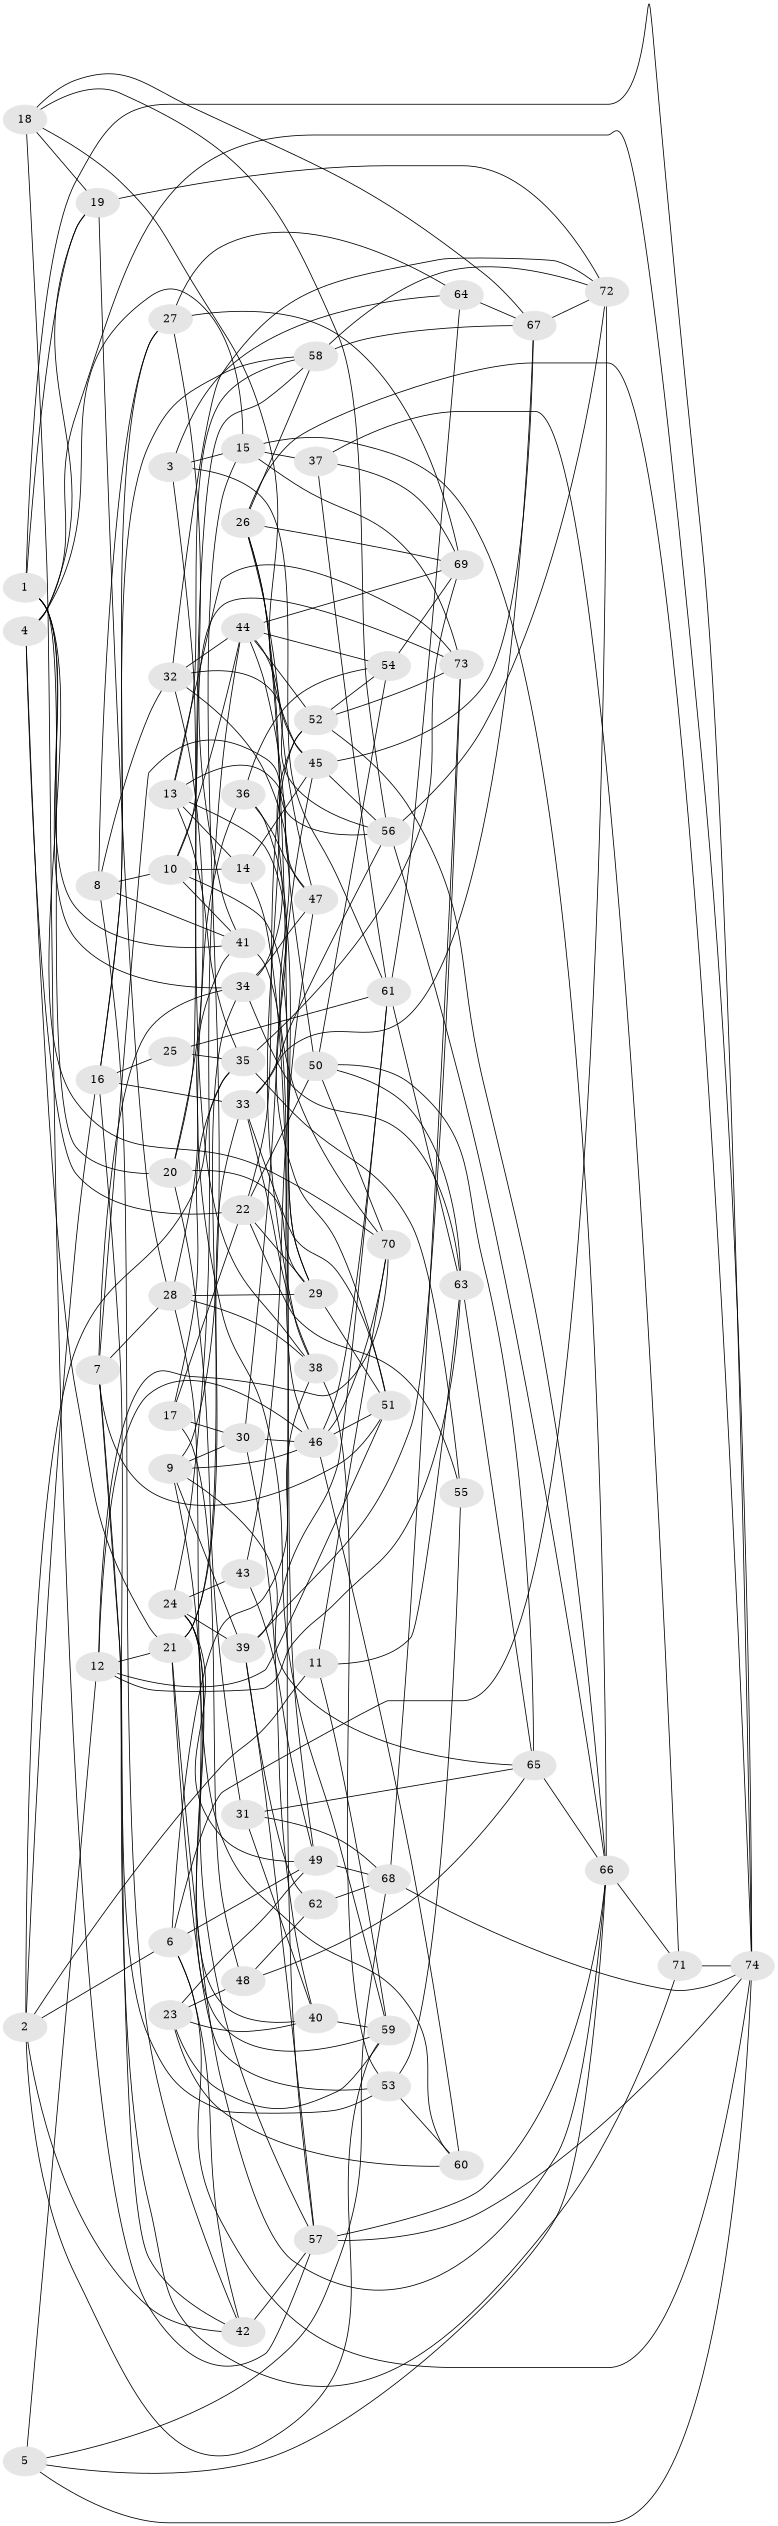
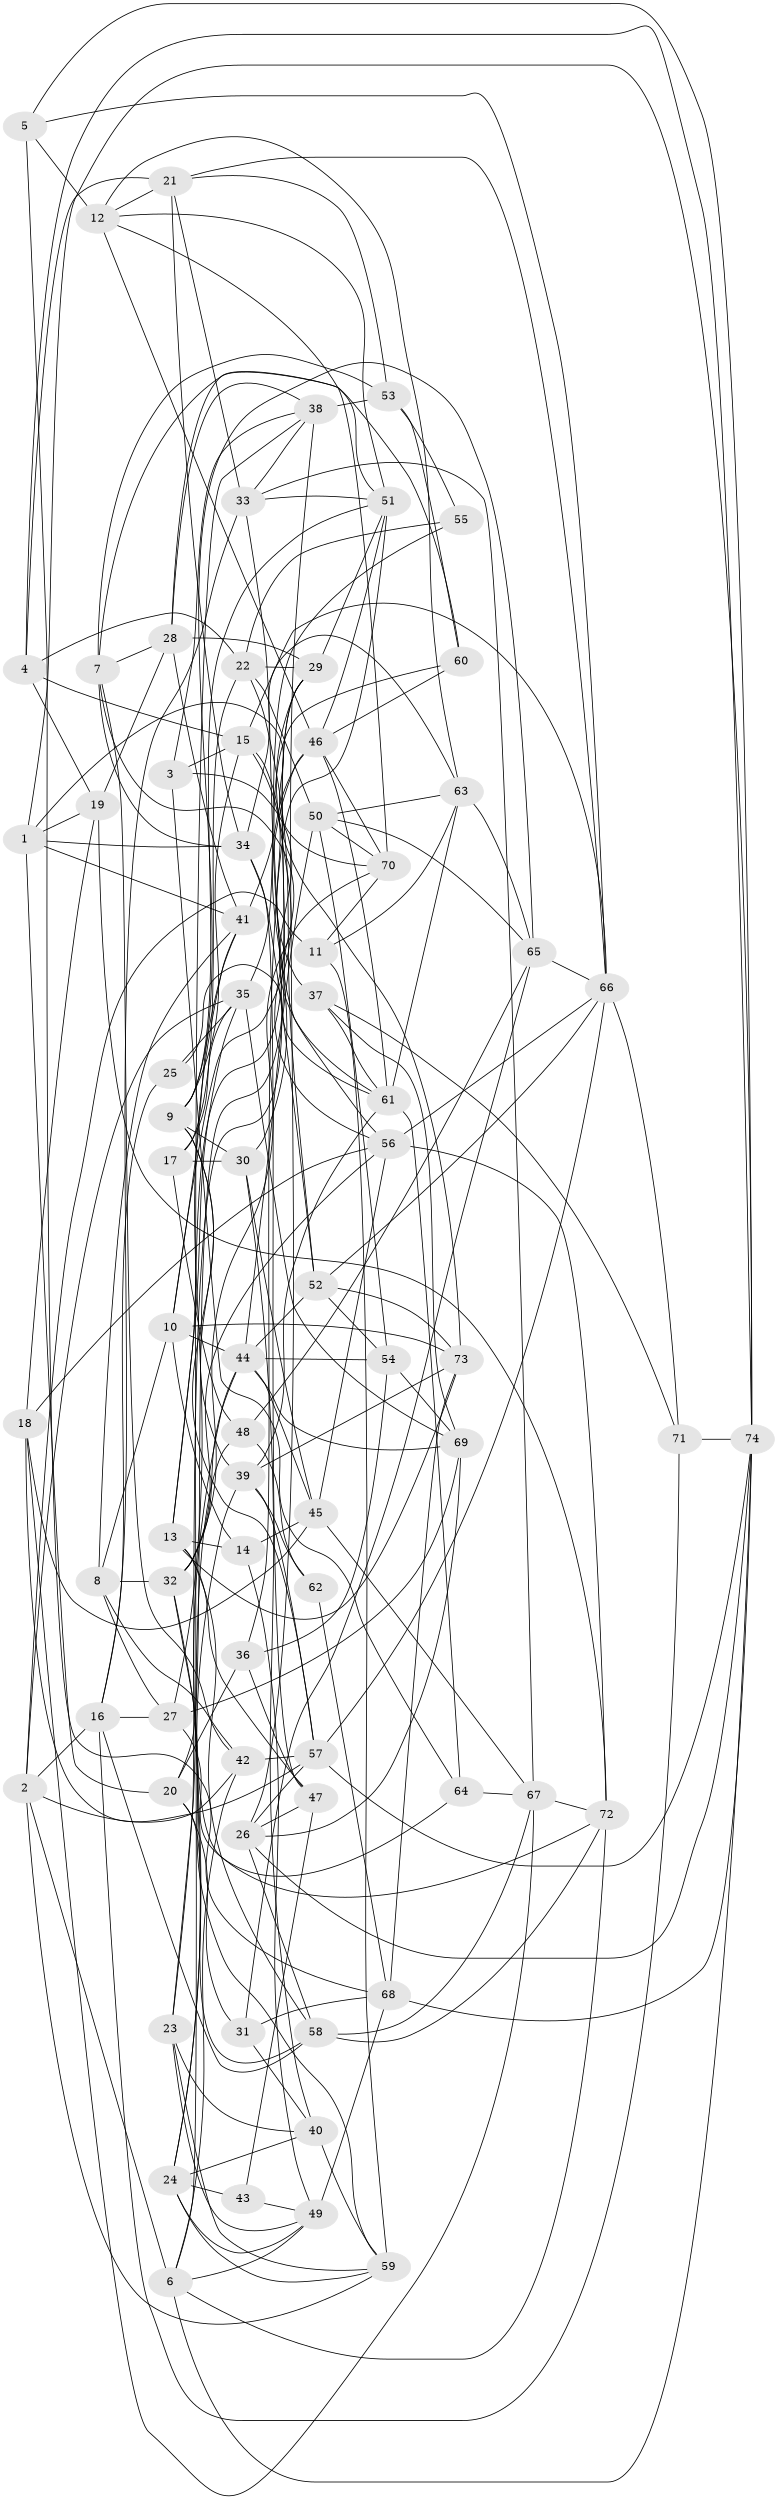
(243, 1464) -> (216, 670)
